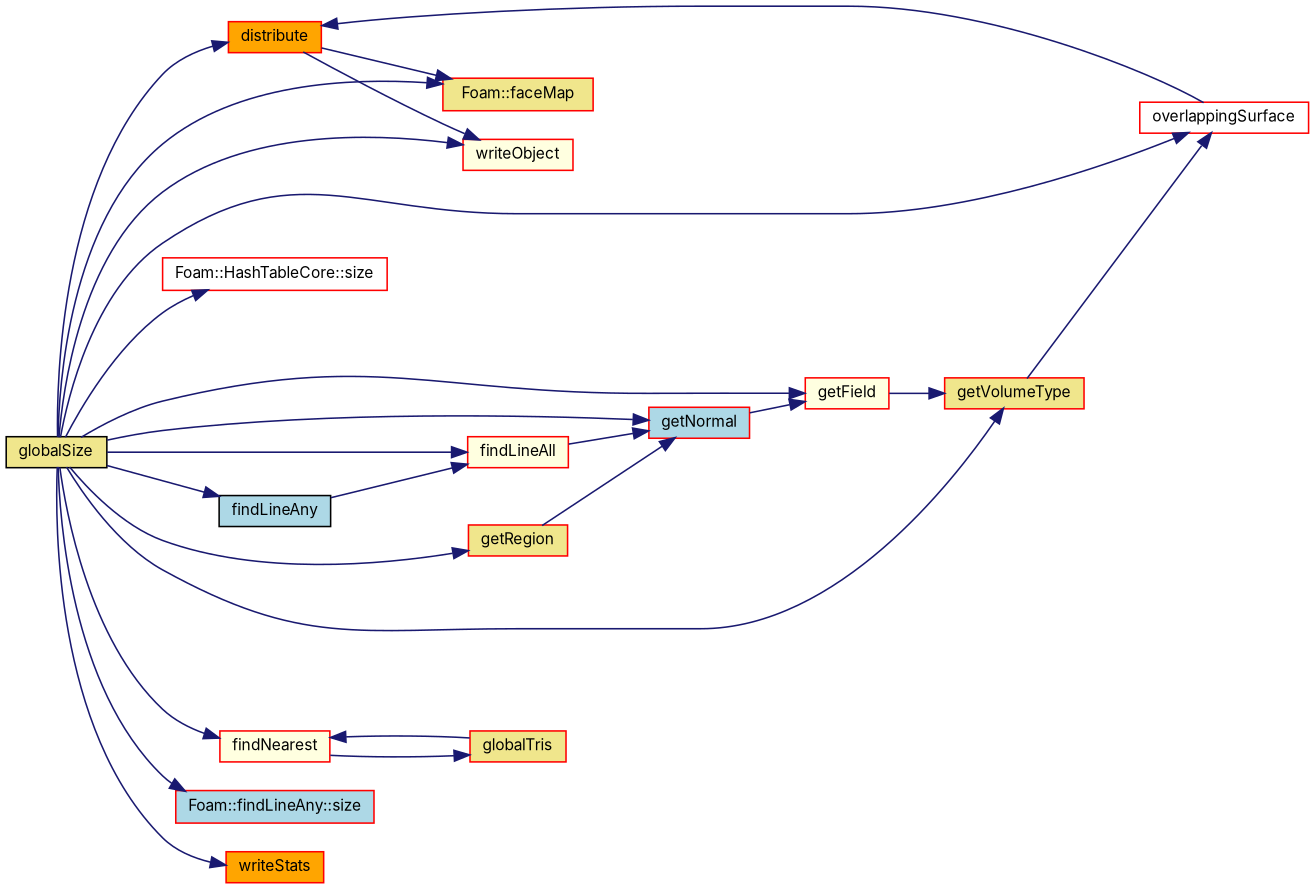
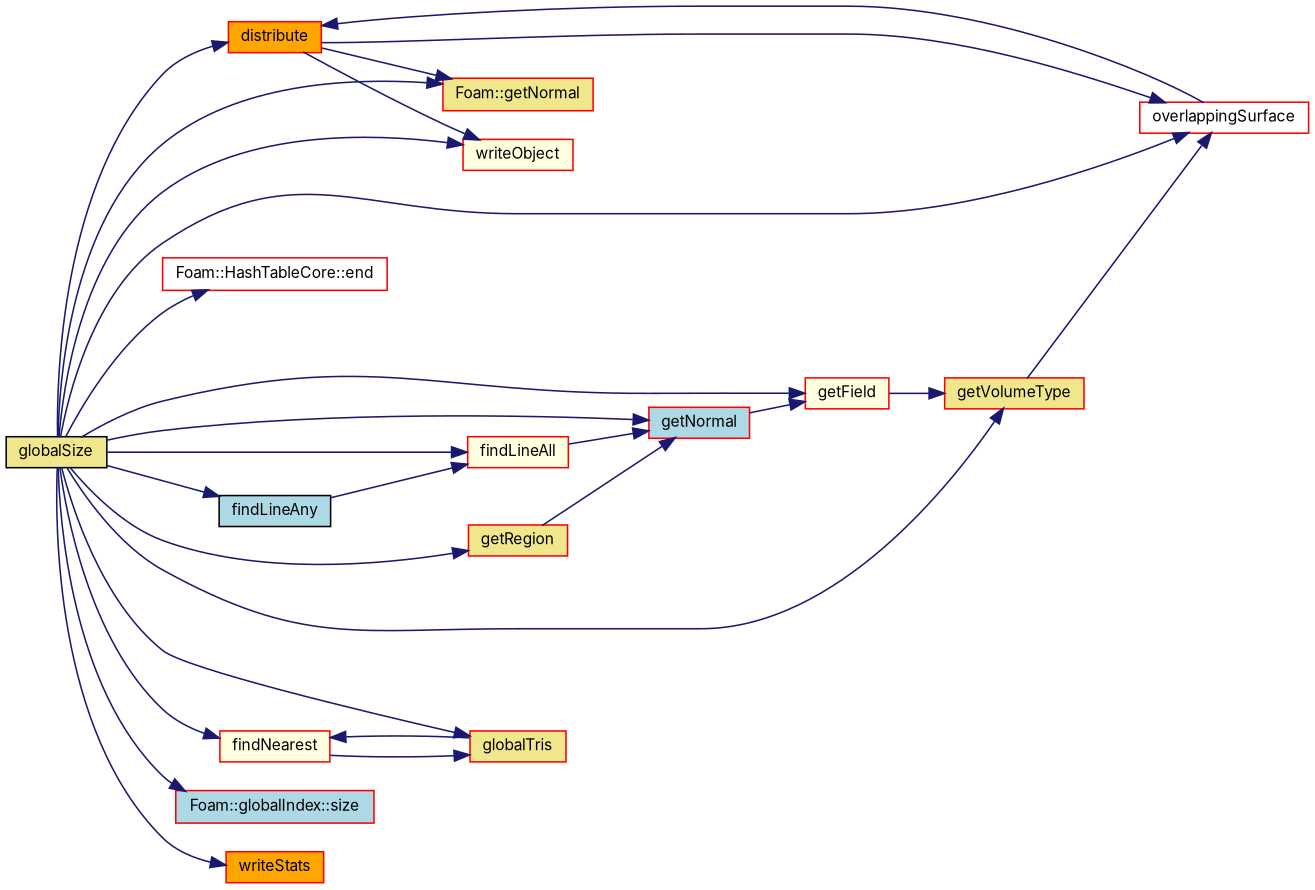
none -> (740, 34)
(518, 94) -> (518, 94)
(275, 274) -> (275, 274)
none -> (205, 668)
(275, 807) -> (275, 807)
